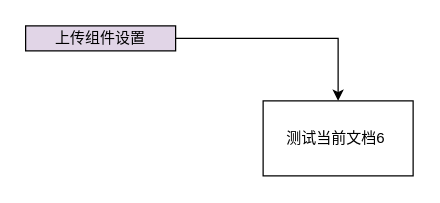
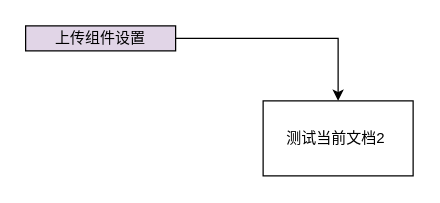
(338, 138) -> (338, 138)
